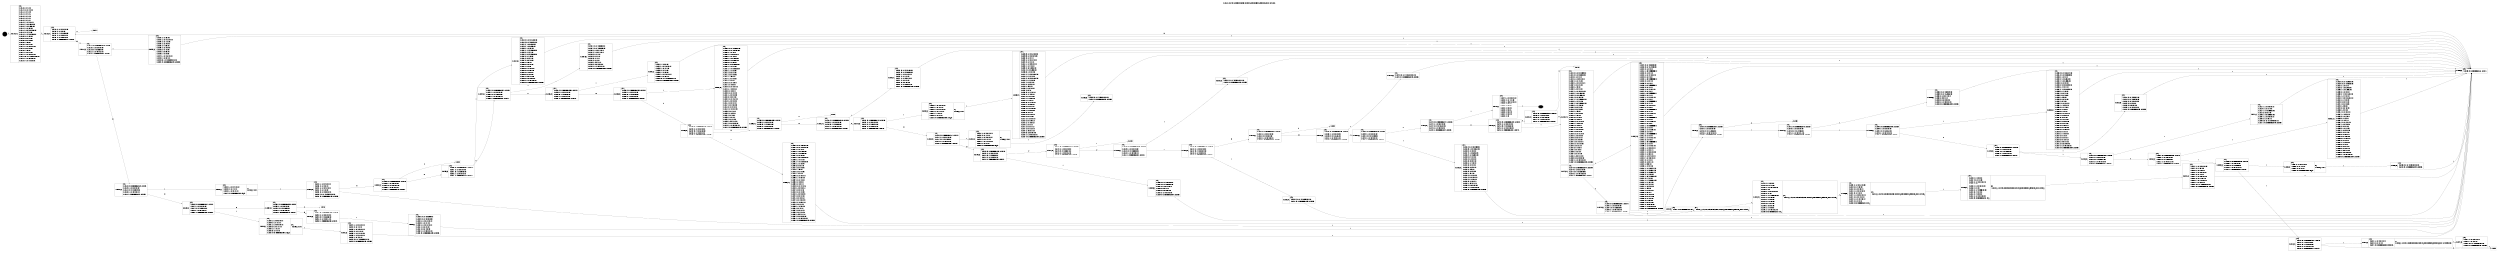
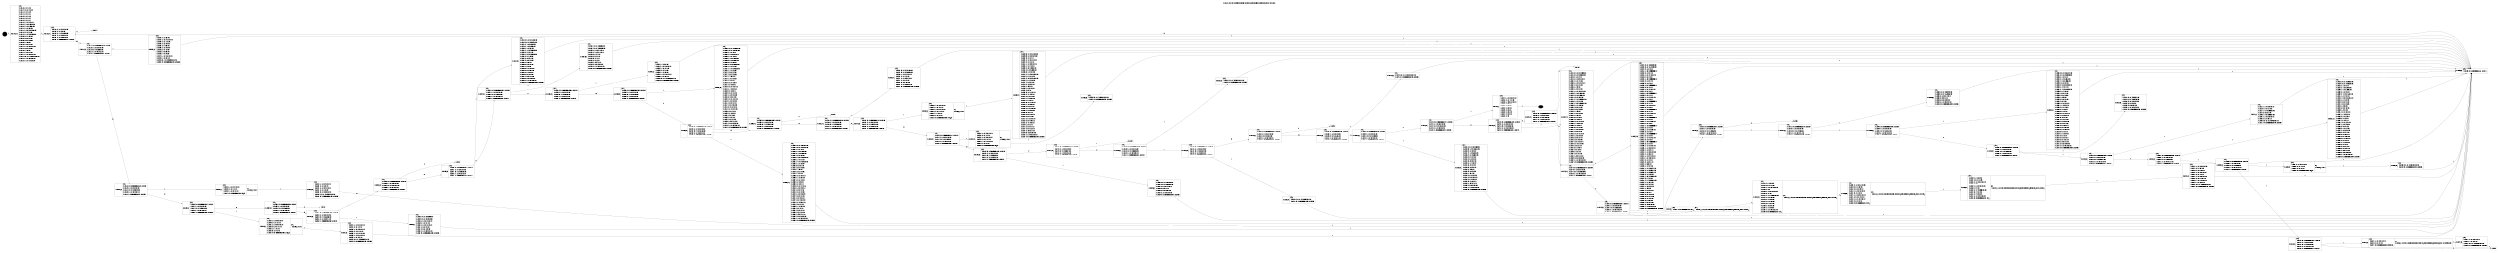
(2297, 75) -> (2379, 156)
(1559, 117) -> (1559, 144)
(356, 188) -> (357, 201)
